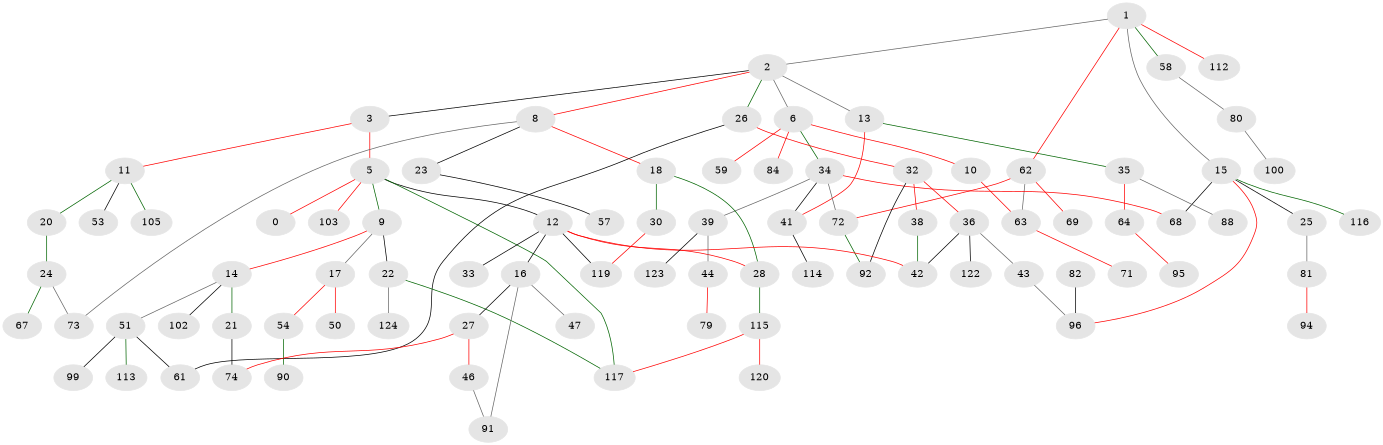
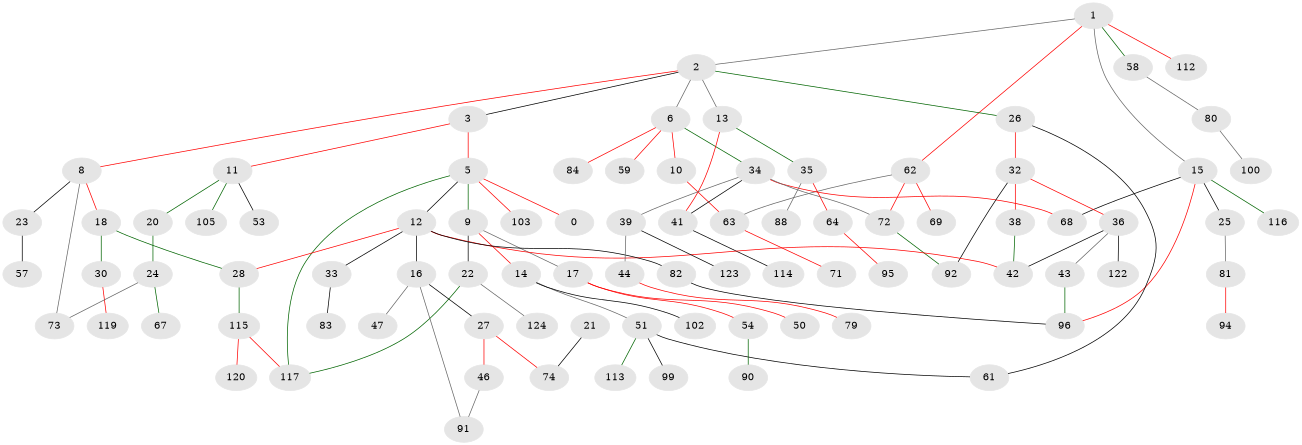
(577, 248) -> (546, 248)
(232, 300) -> none
(1050, 300) -> (1065, 300)
none -> (326, 326)
